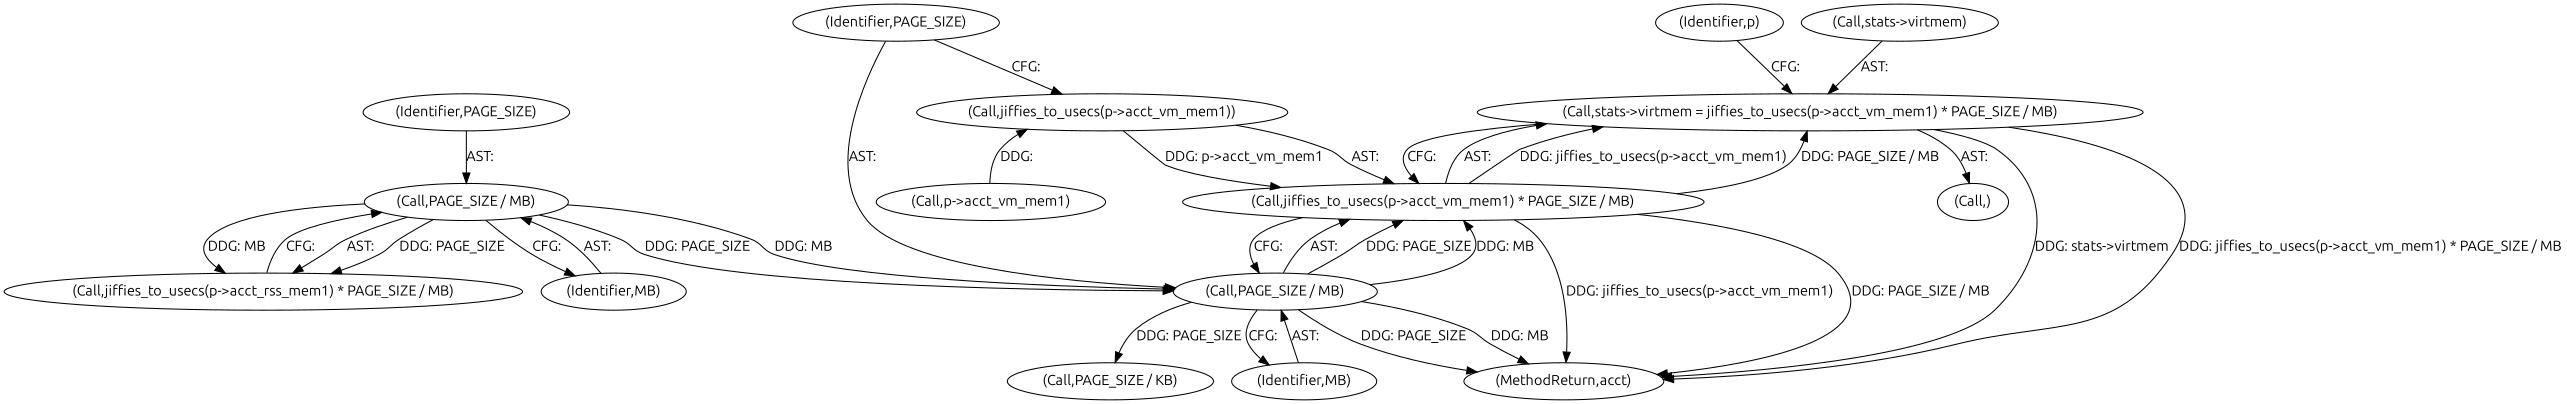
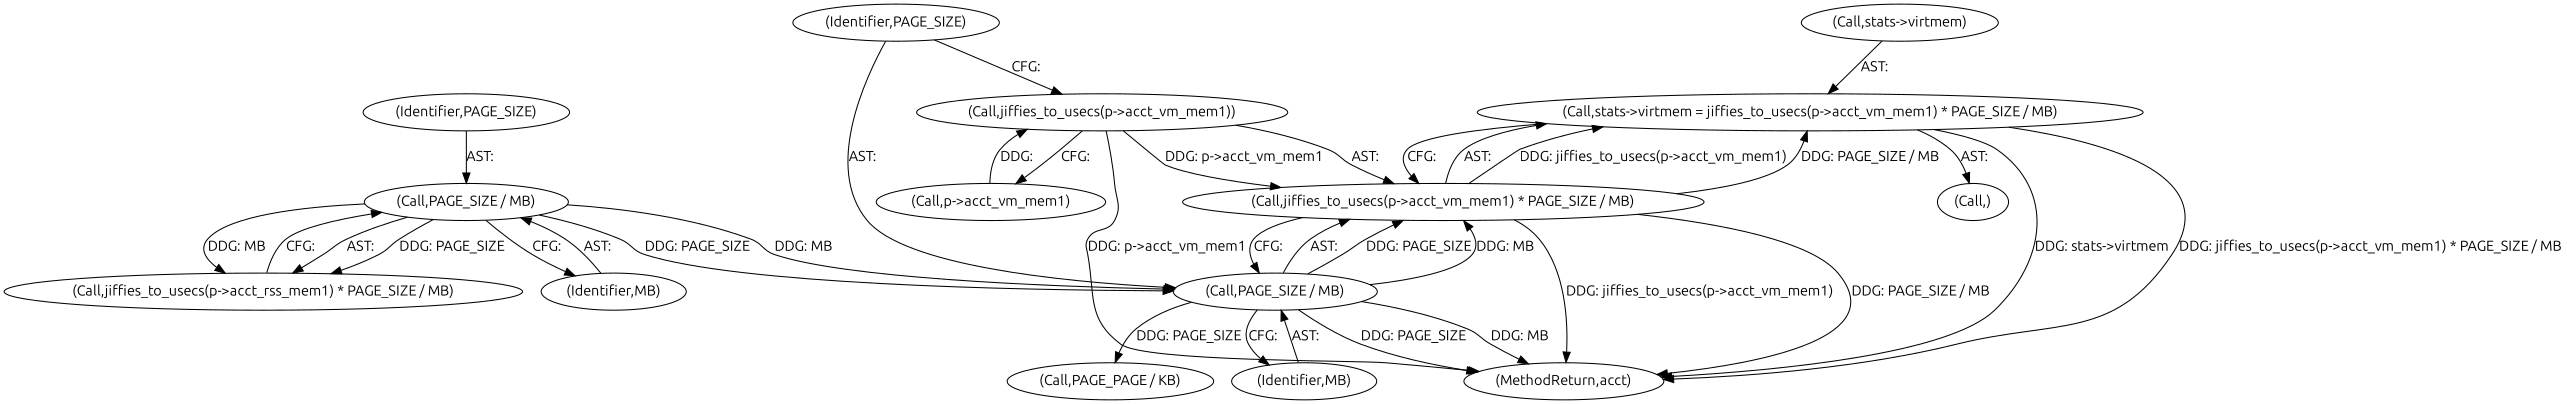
(1719, 23) -> none
none -> (1054, 155)
none -> (1174, 355)
(1110, 381) -> (1110, 381)
